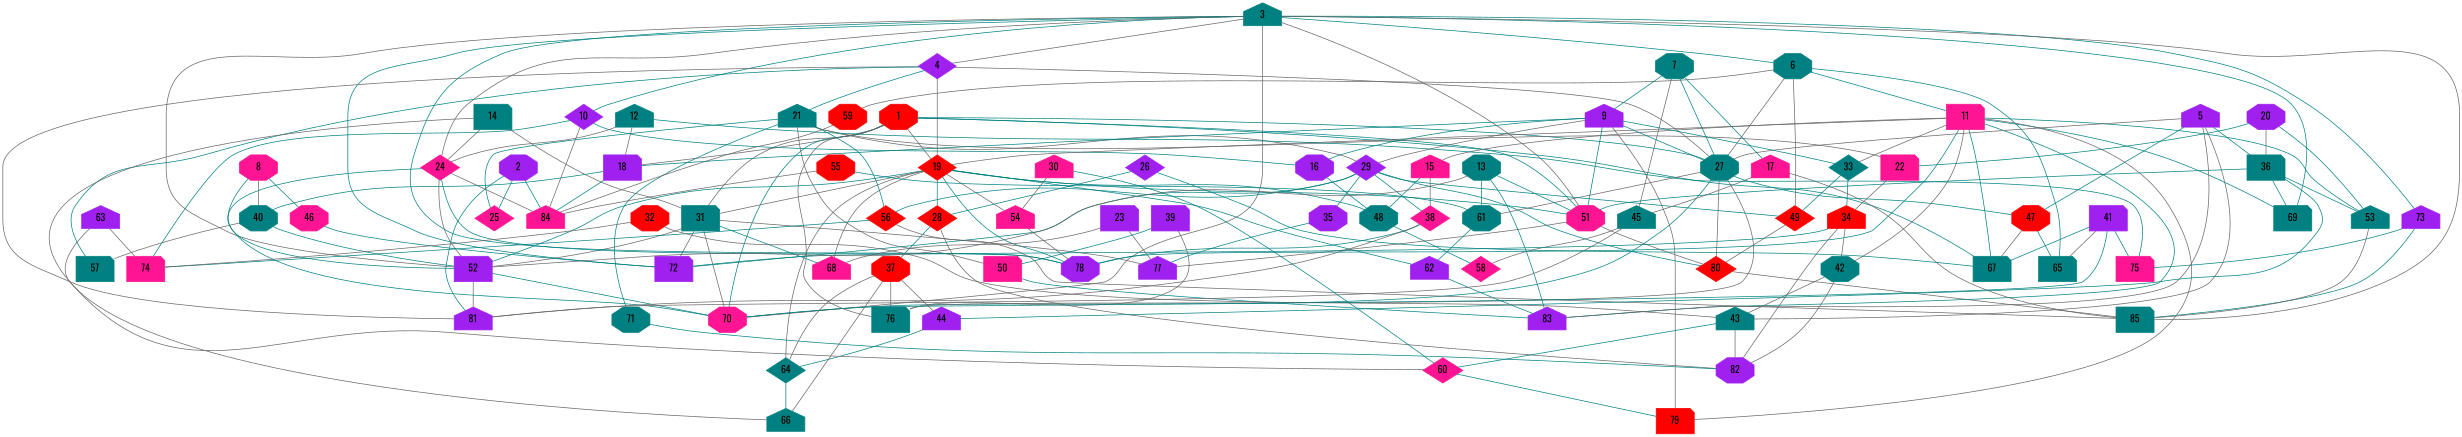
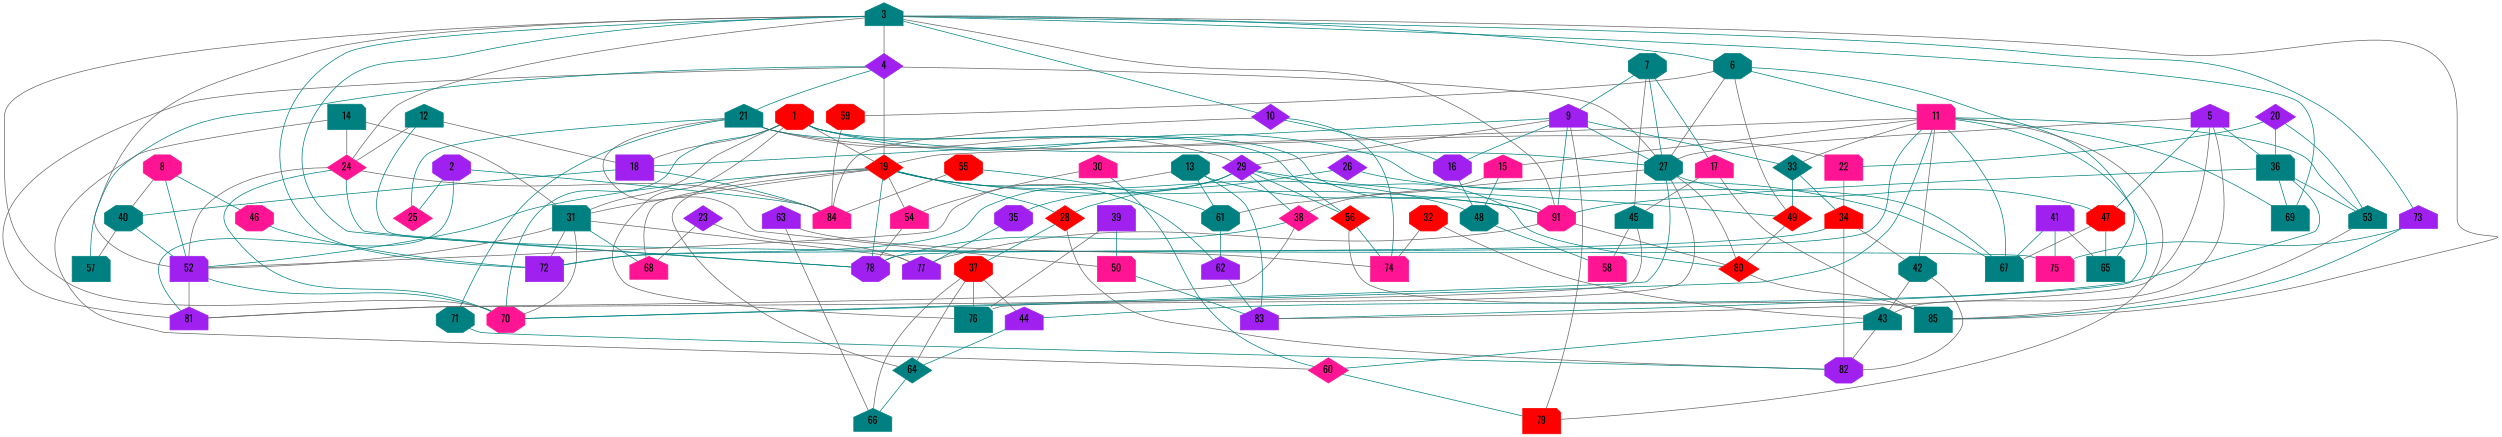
(2266, 117) -> (2276, 117)
(1120, 218) -> (703, 218)
(1586, 218) -> (1557, 218)
(1481, 269) -> (1607, 269)
(1444, 301) -> (1640, 286)
